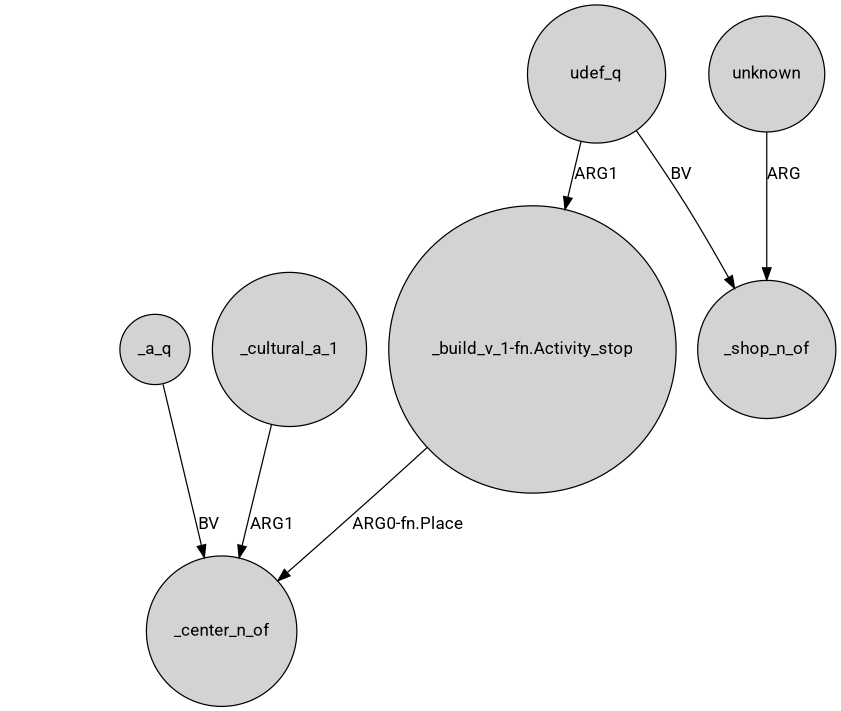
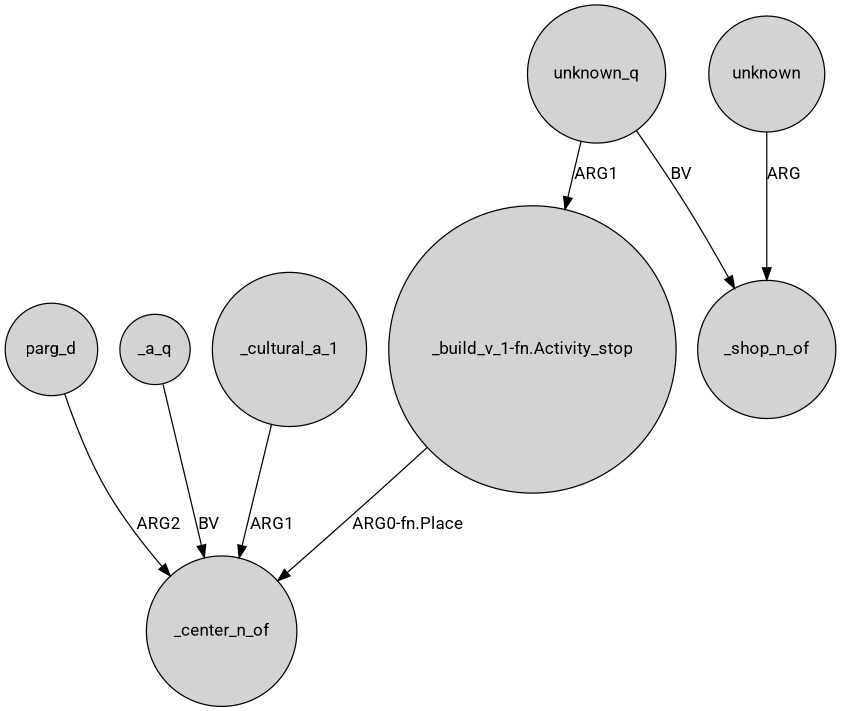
(597, 74) -> (597, 74)
none -> (51, 349)
